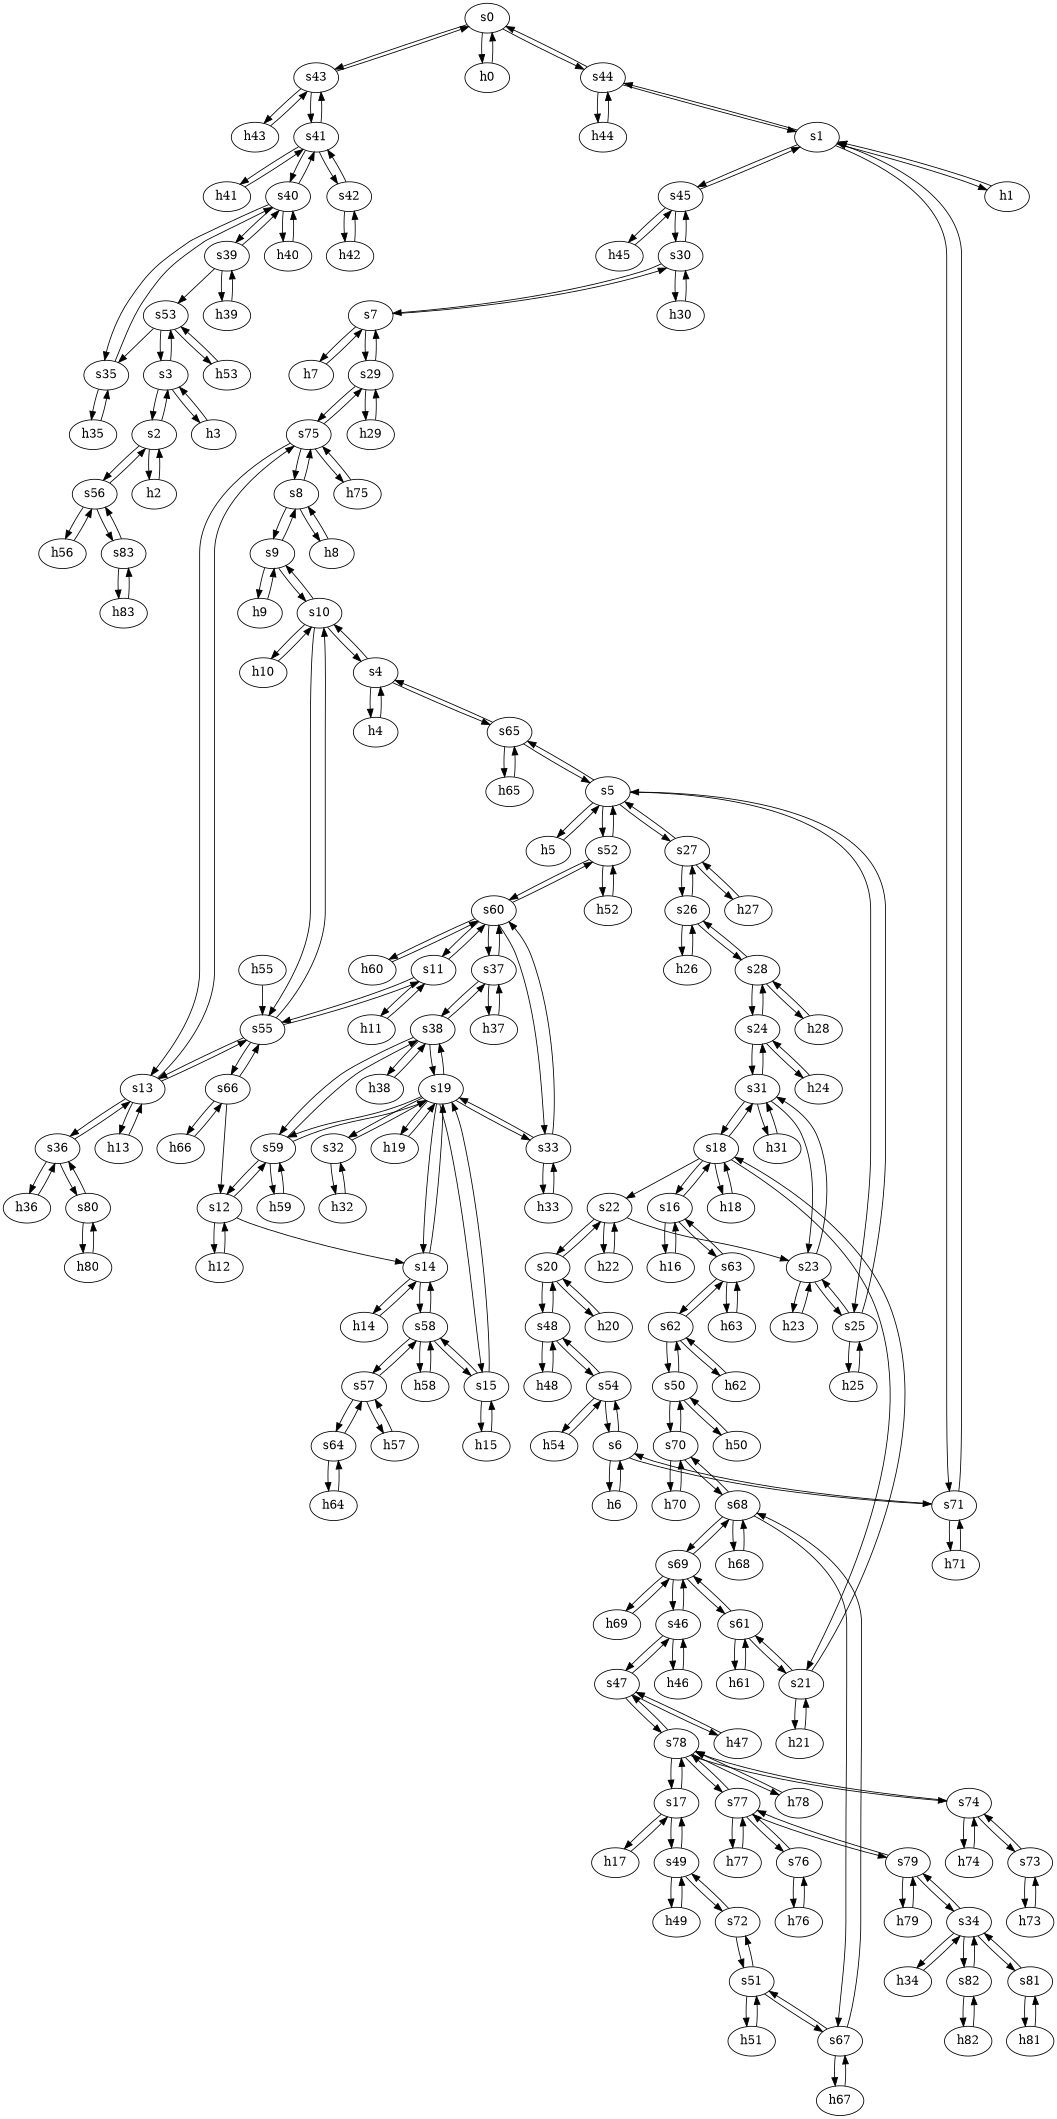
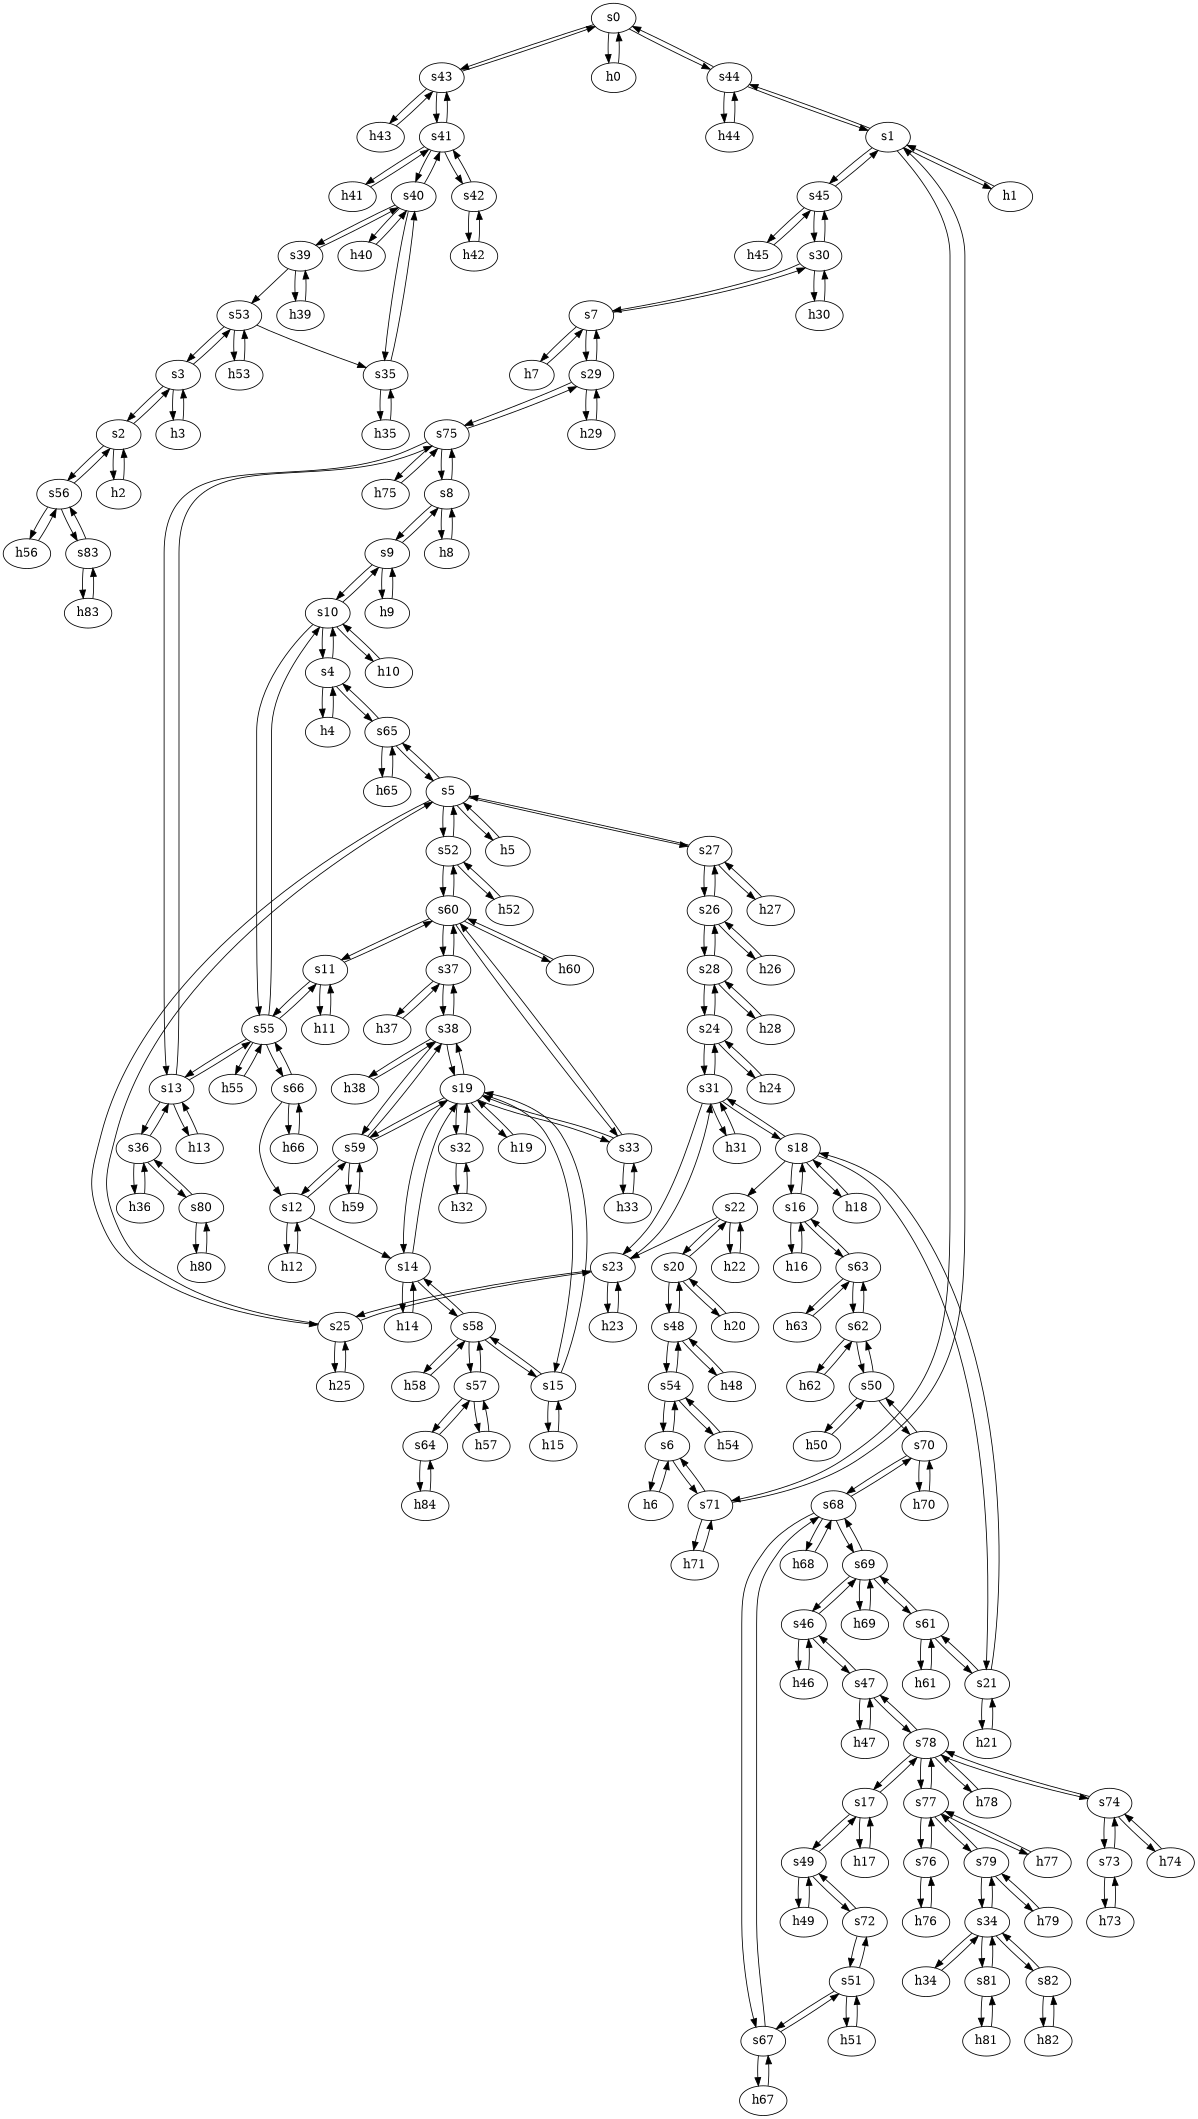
none -> (246, 1054)
(334, 1506) -> (425, 1506)
